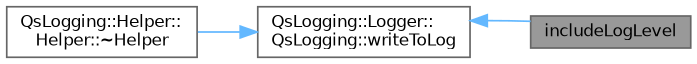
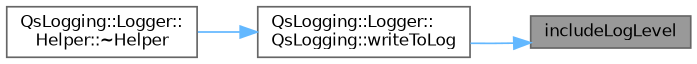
(509, 21) -> (492, 43)
(102, 32) -> (102, 32)
